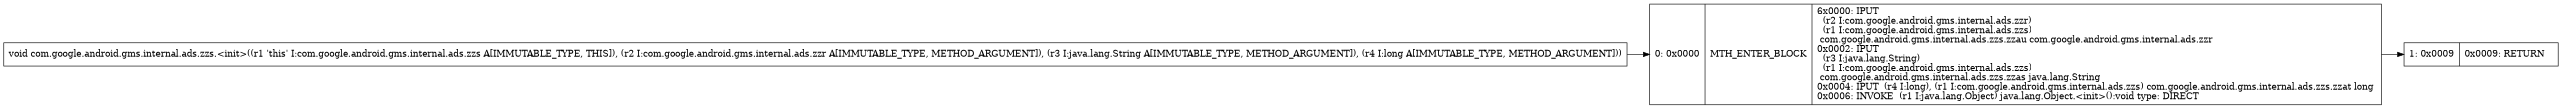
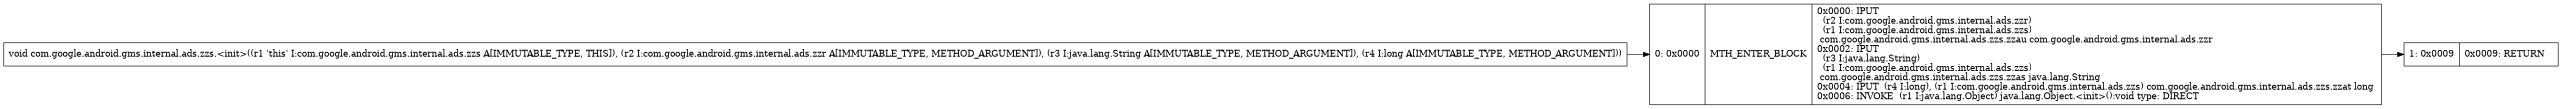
(1851, 12) -> (1851, 12)
